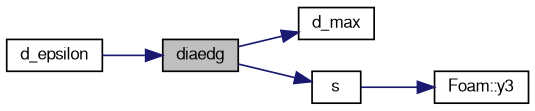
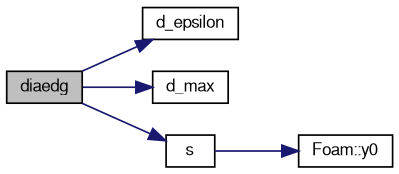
(124, 55) -> (110, 59)
(482, 87) -> (346, 151)
